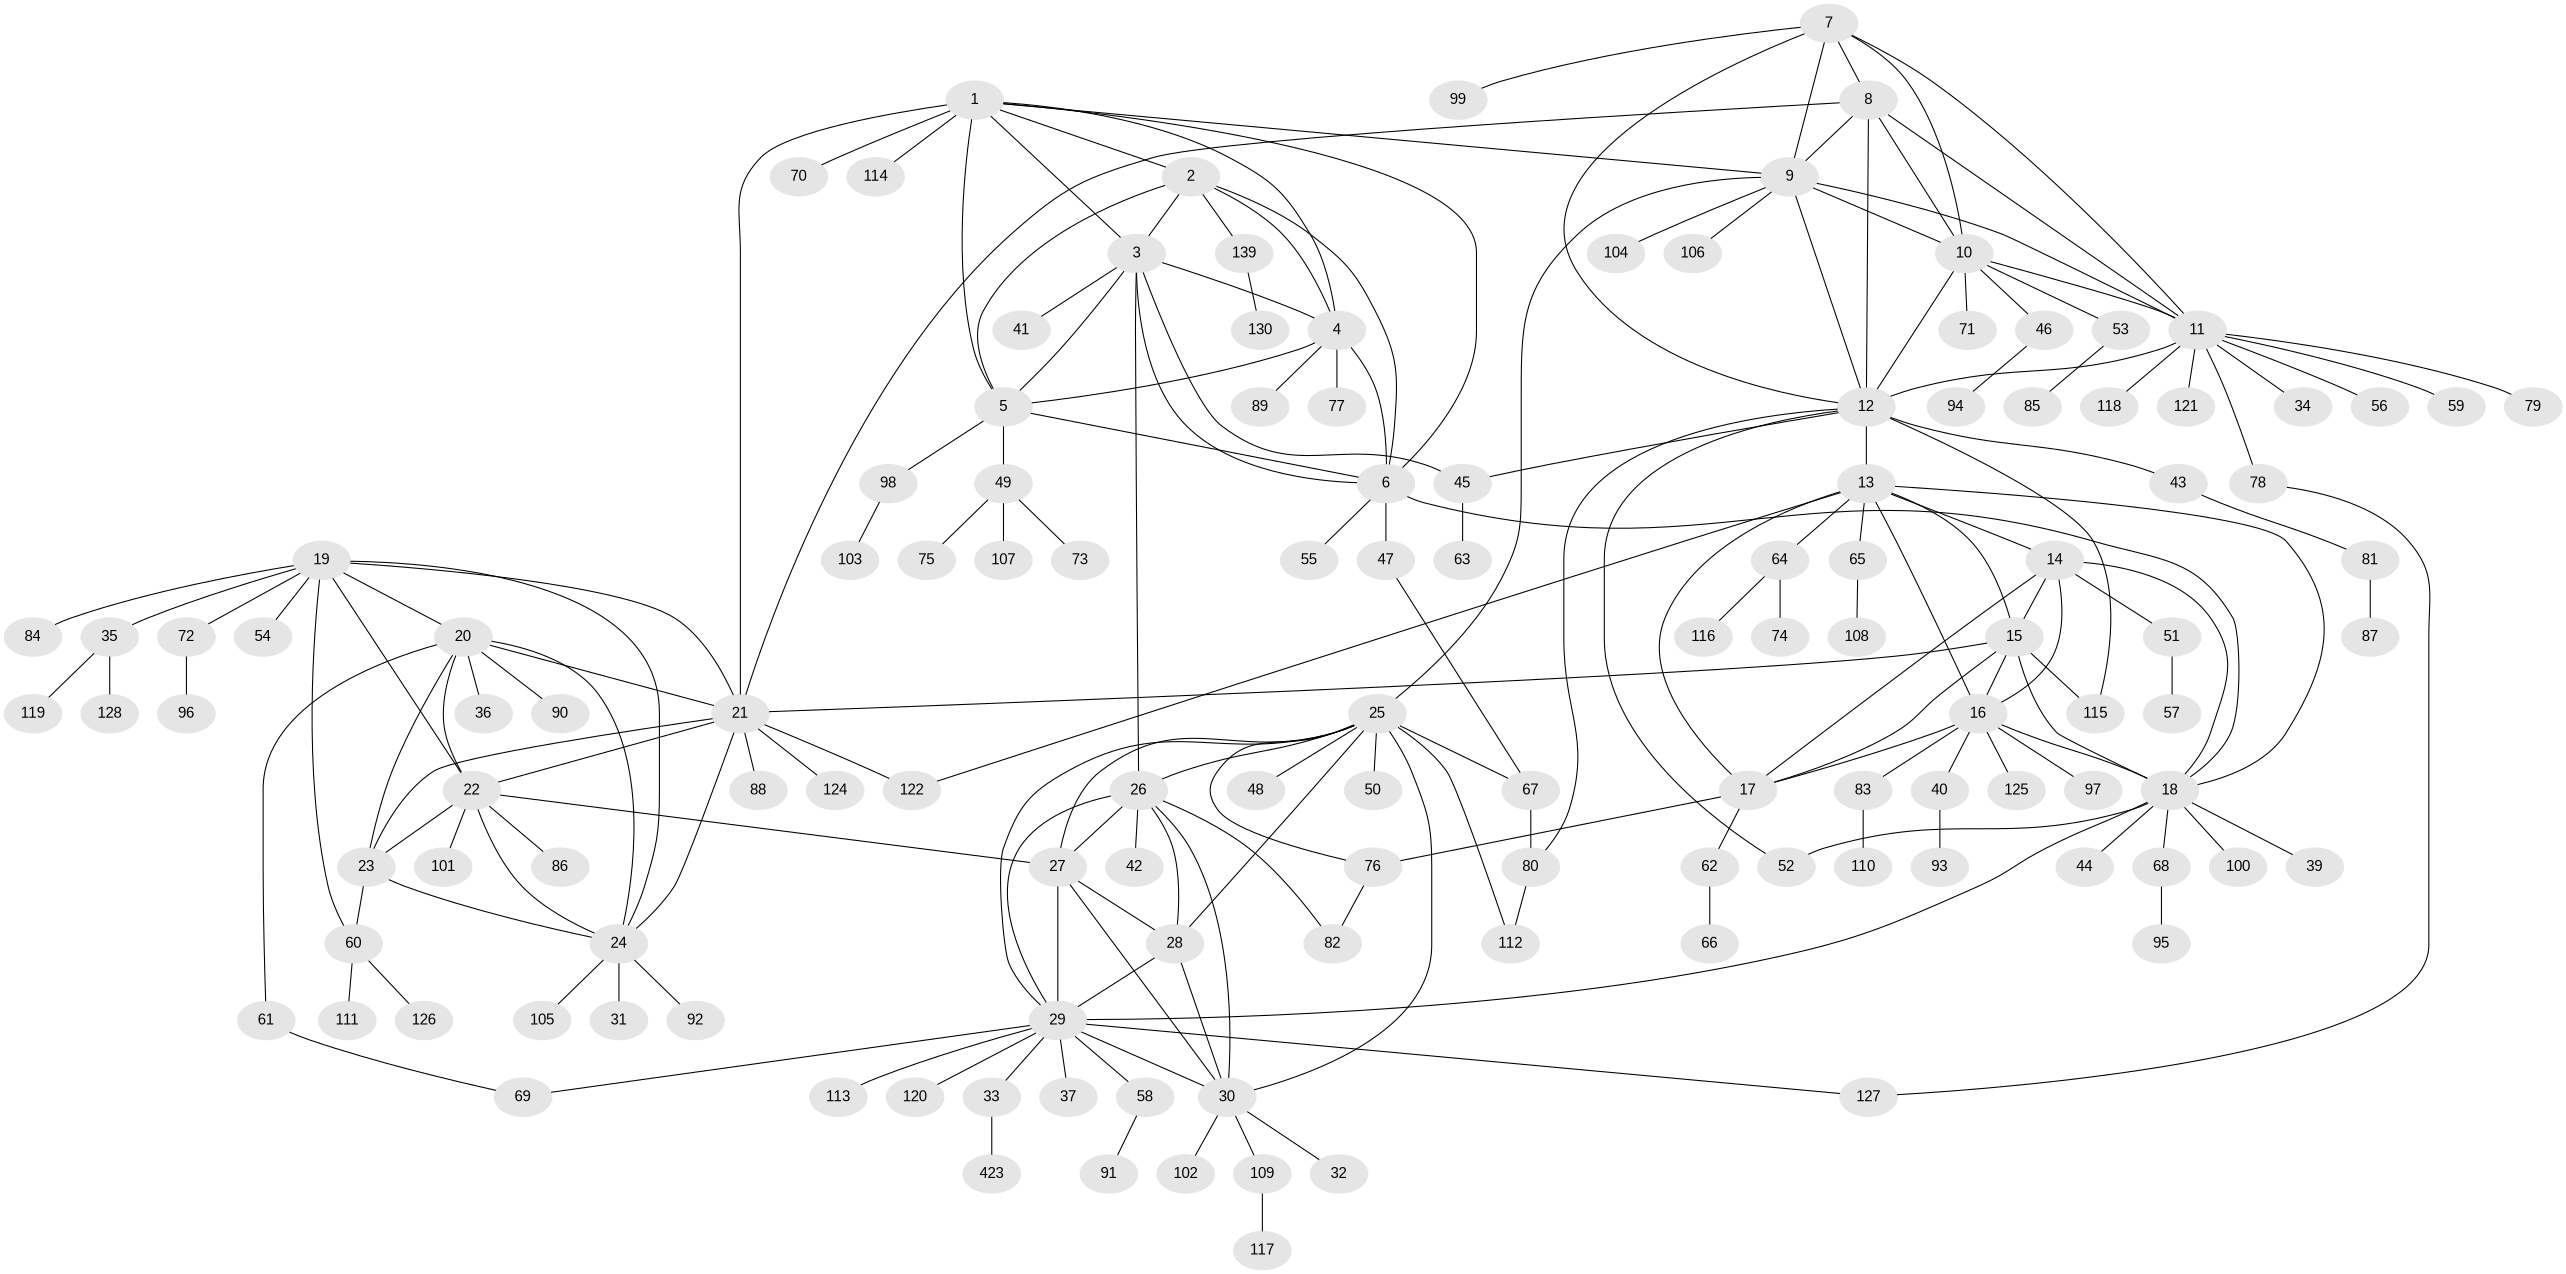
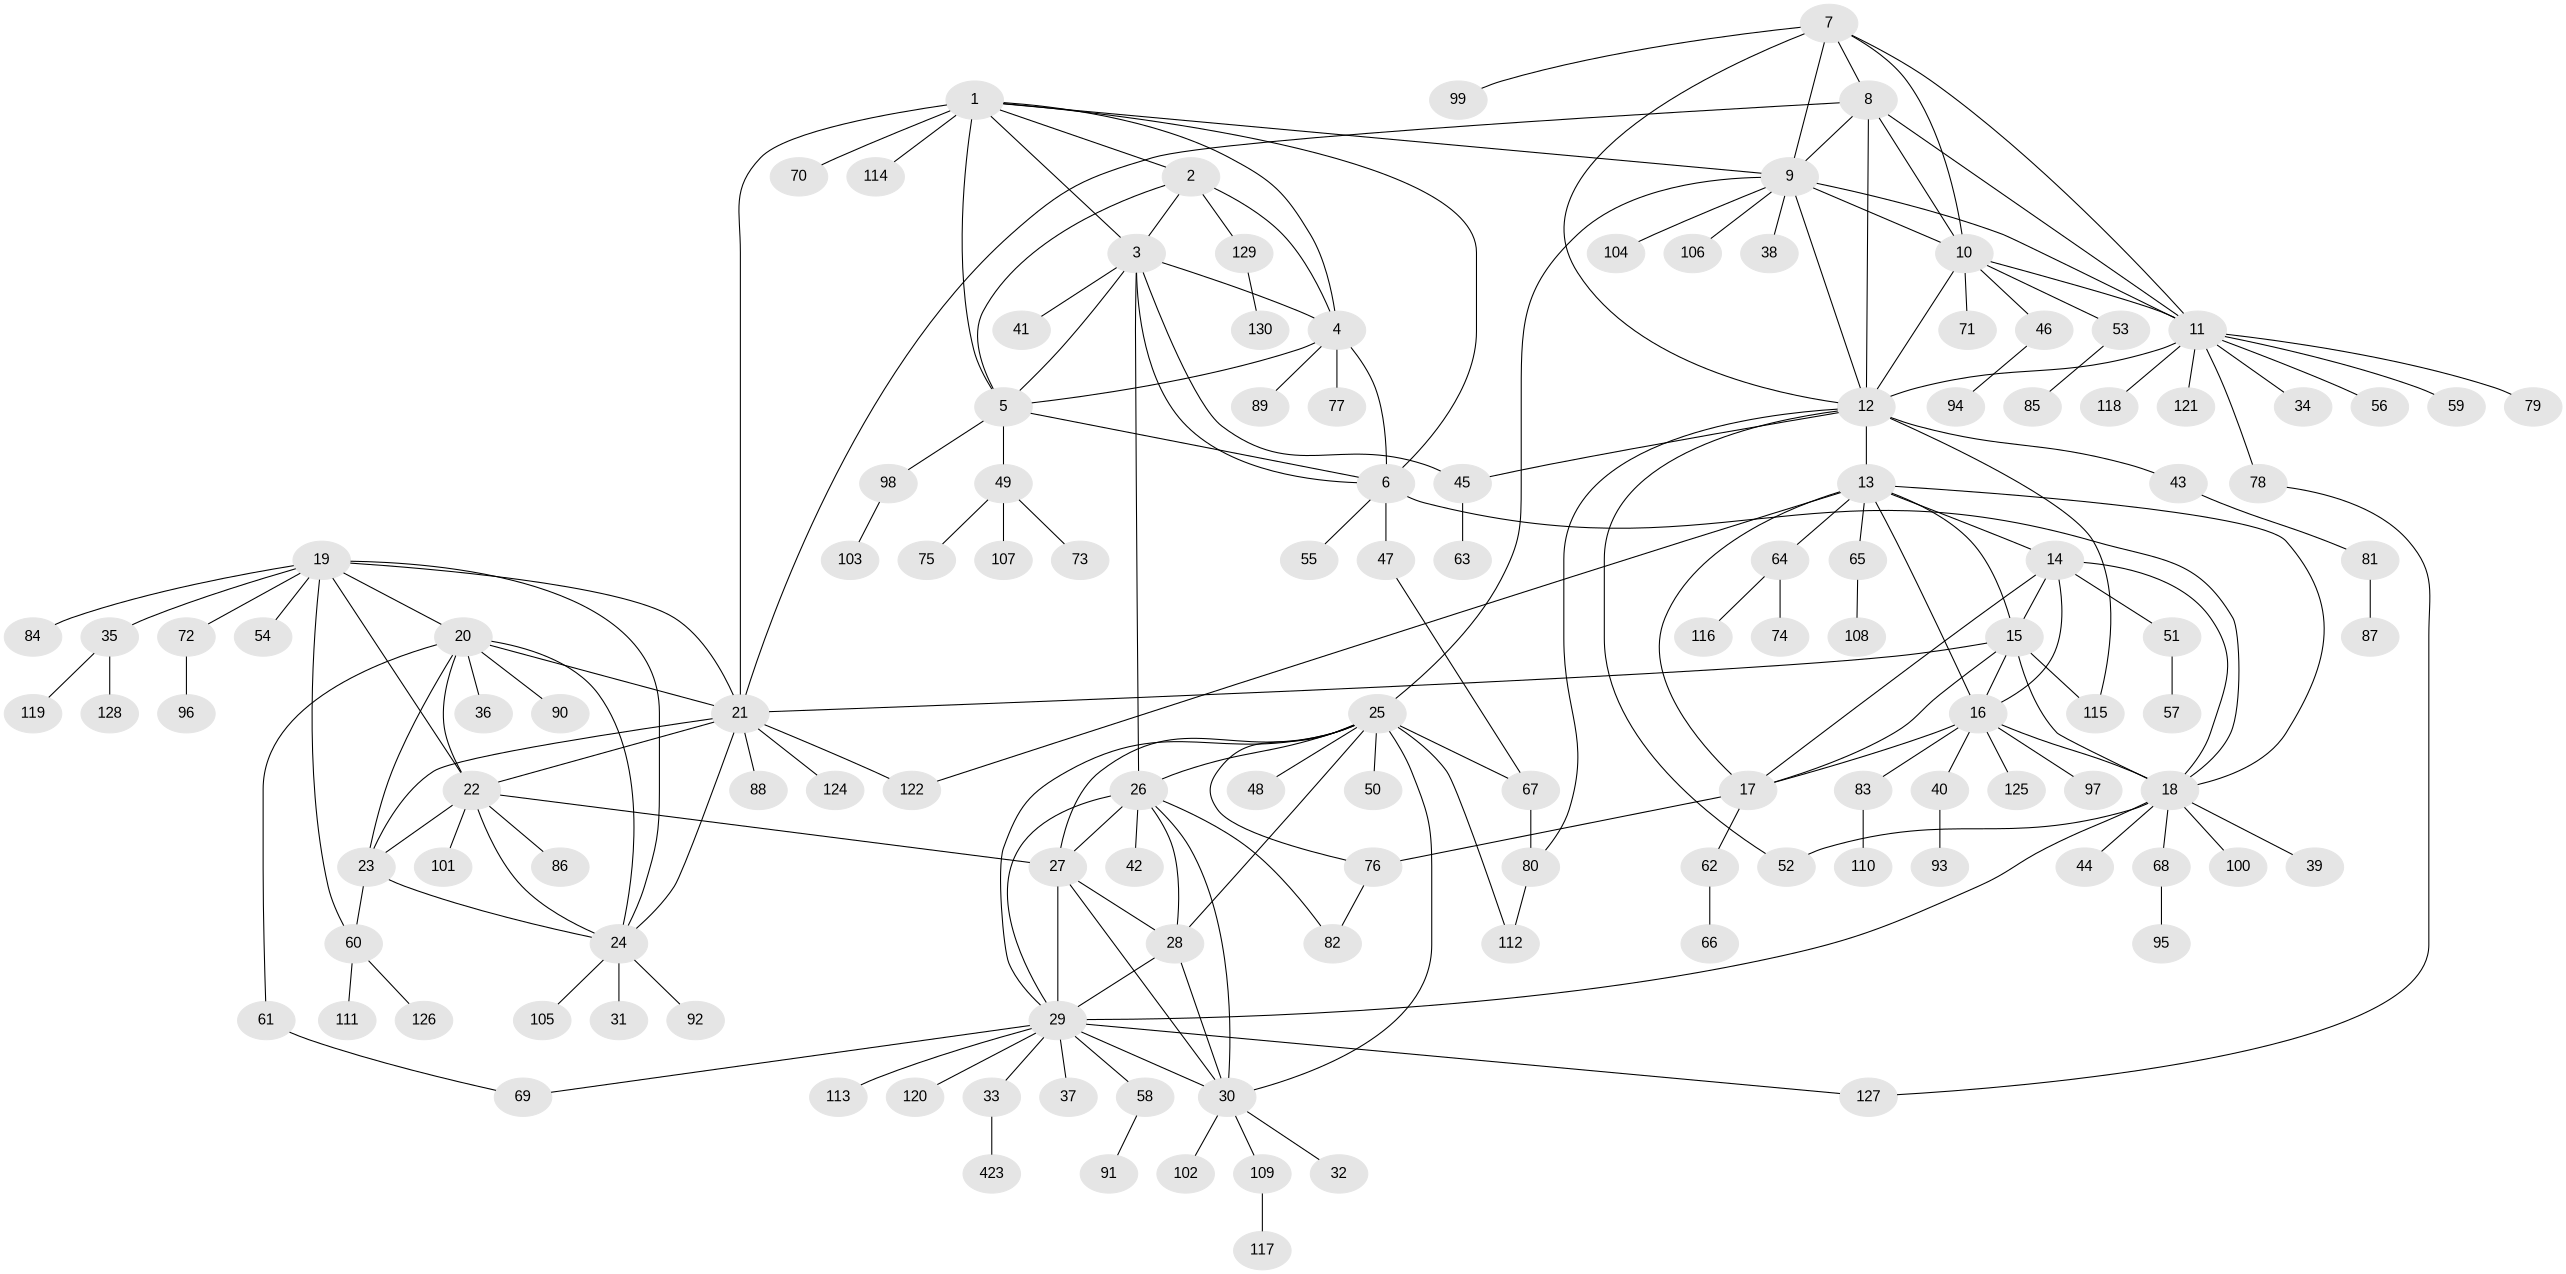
(1244, 254) -> (1244, 254)
none -> (1769, 254)
(1363, 289) -> none
